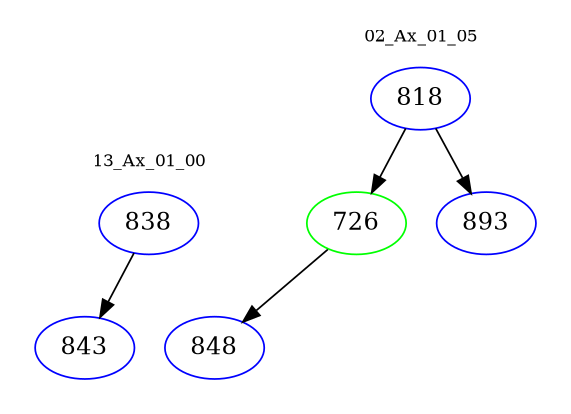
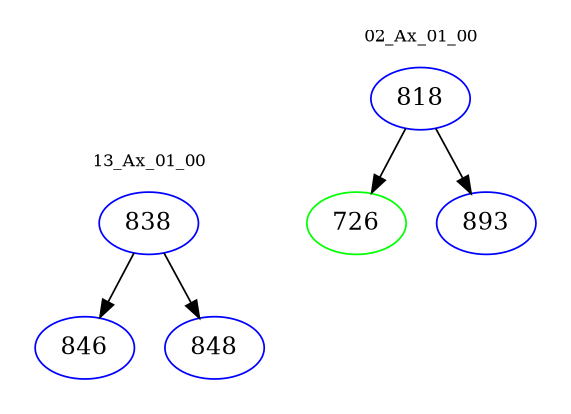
(421, 37) -> (421, 37)
(292, 280) -> (178, 278)
(85, 348) -> (85, 348)
